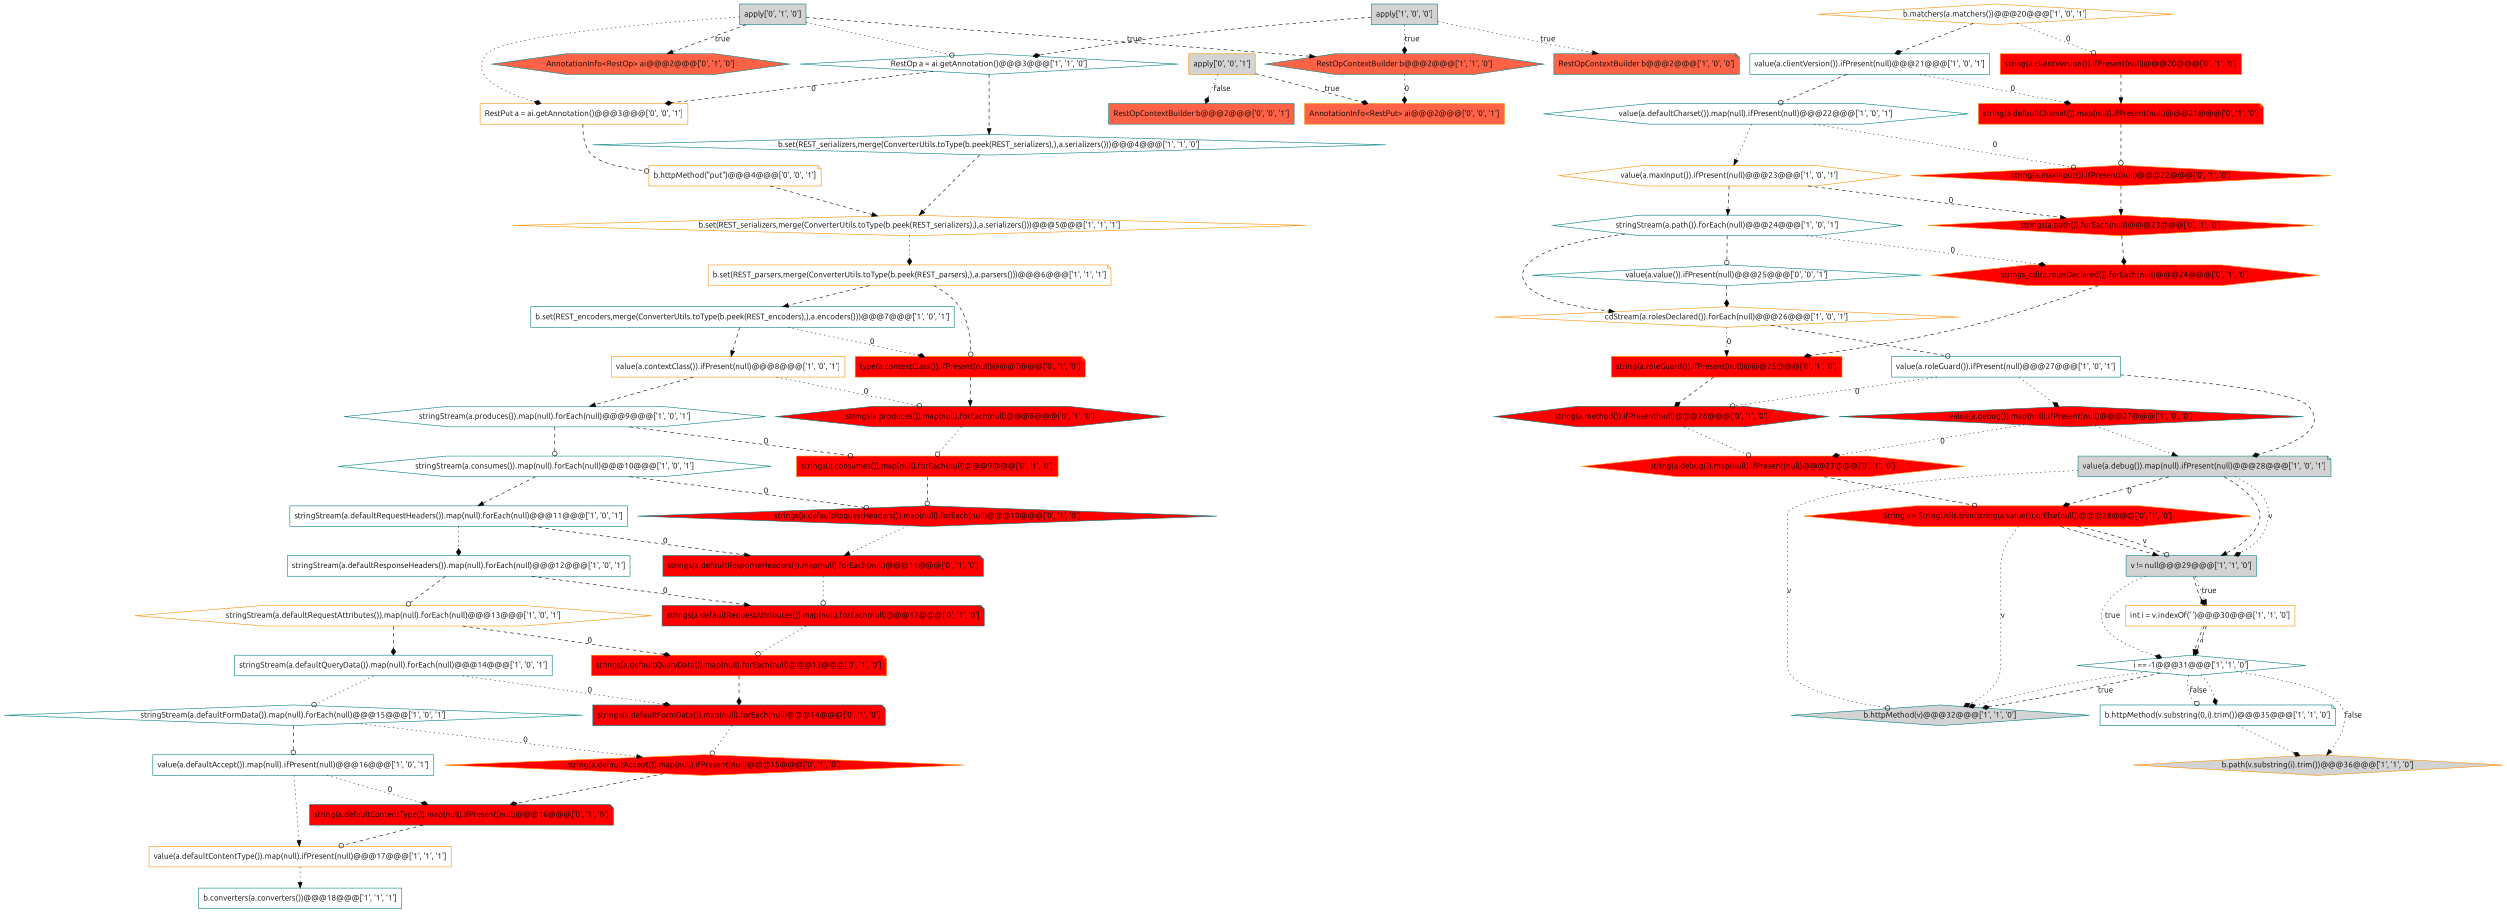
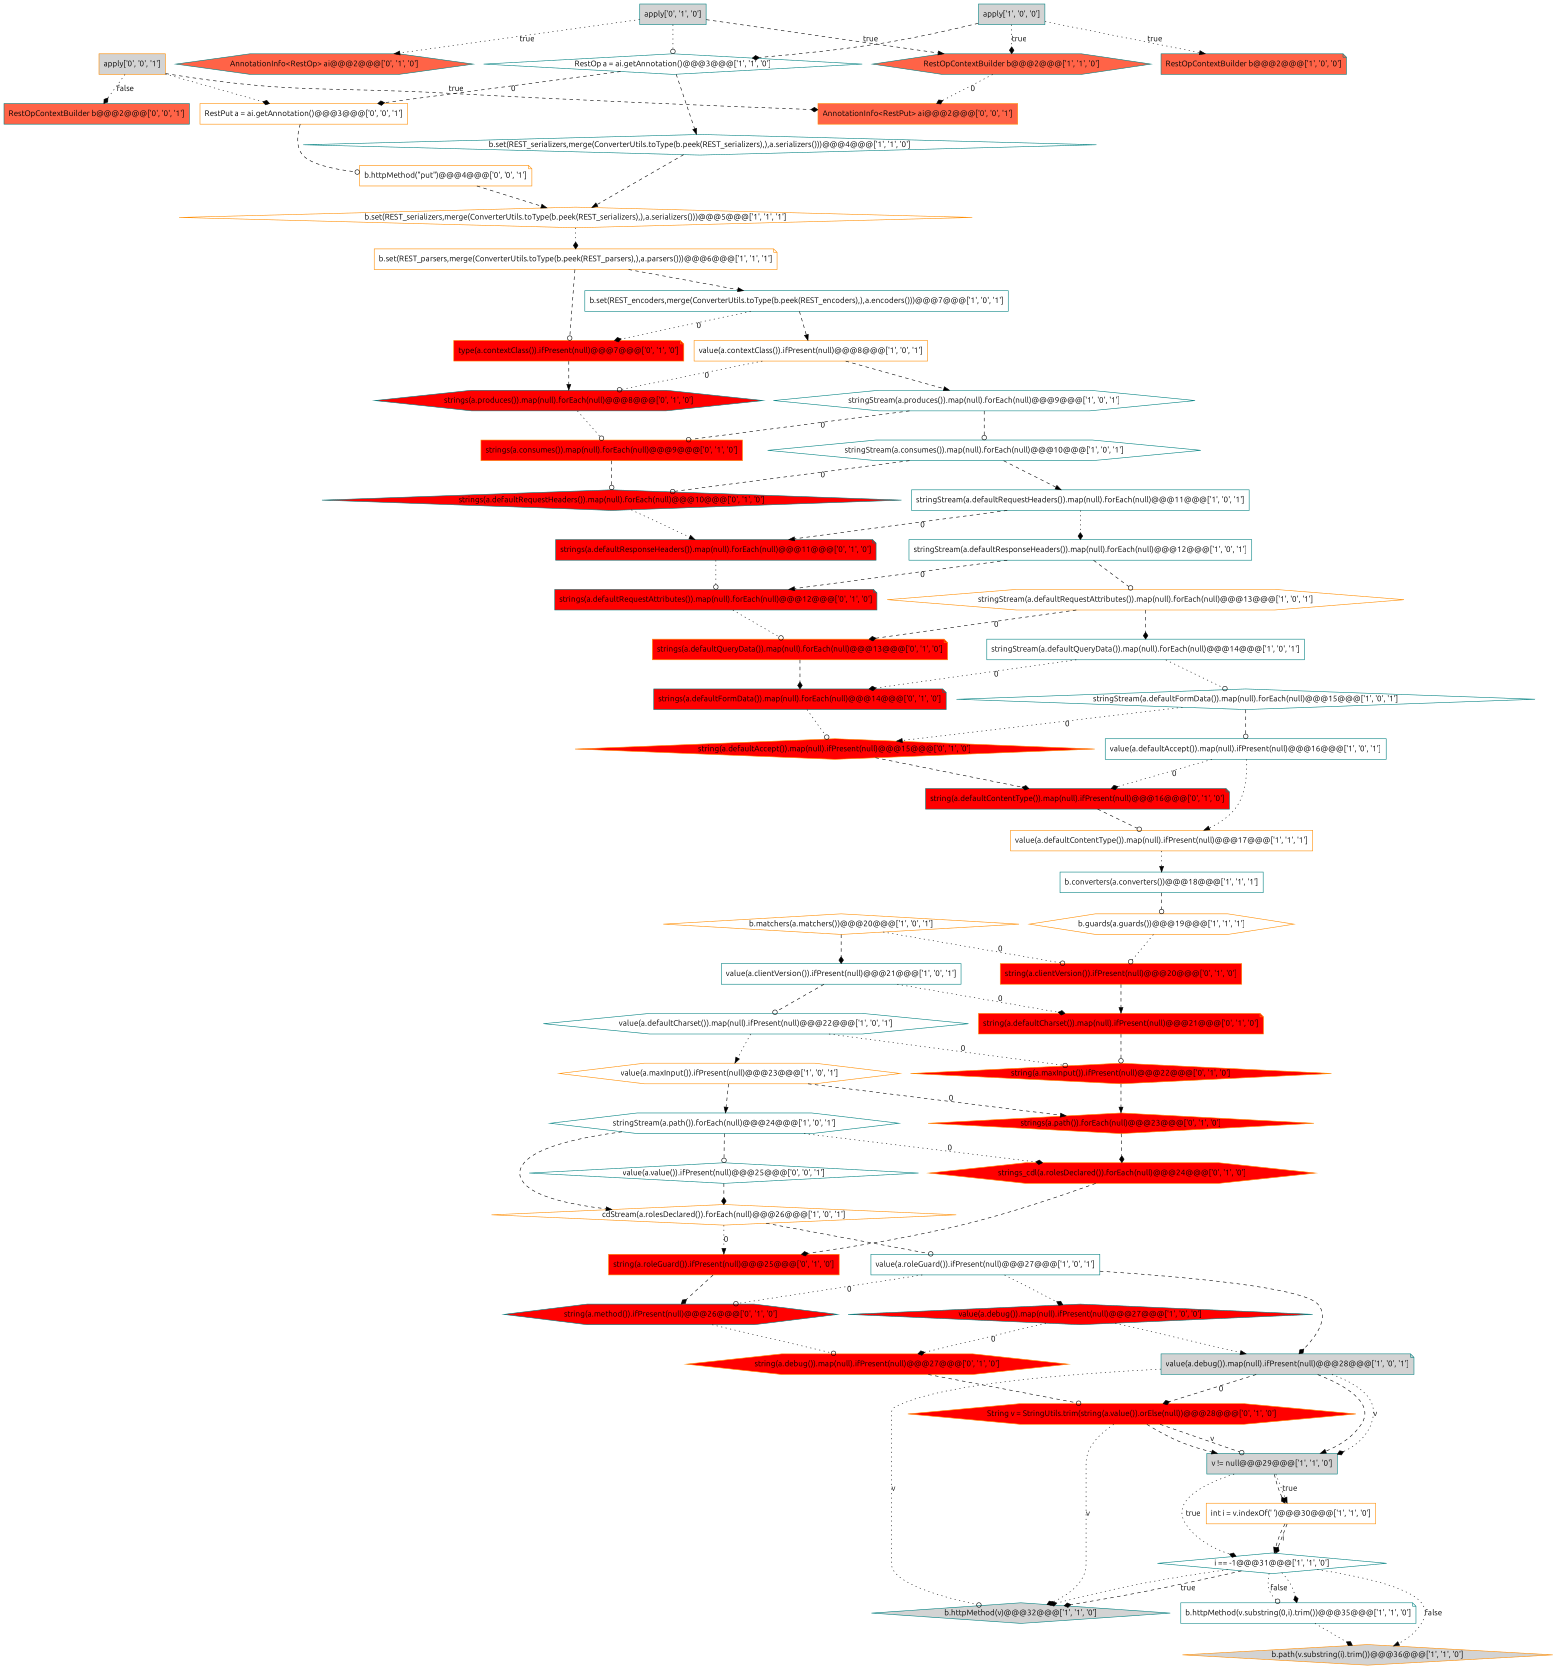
(572, 33) -> (214, 88)
(709, 38) -> (520, 36)
none -> (1162, 924)
